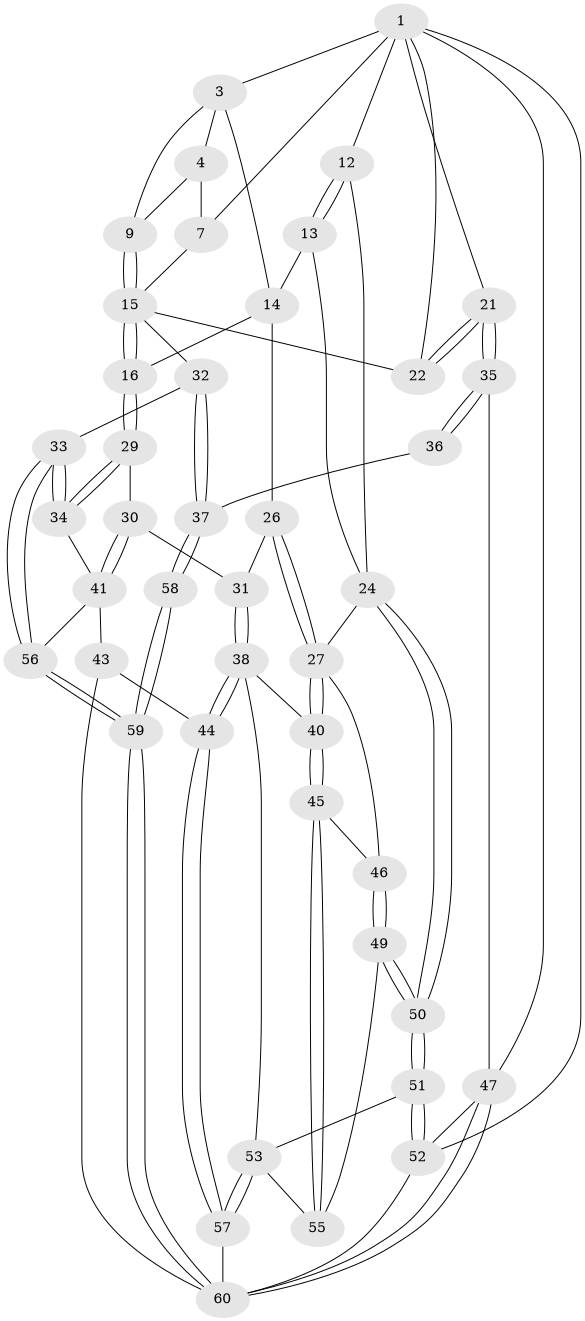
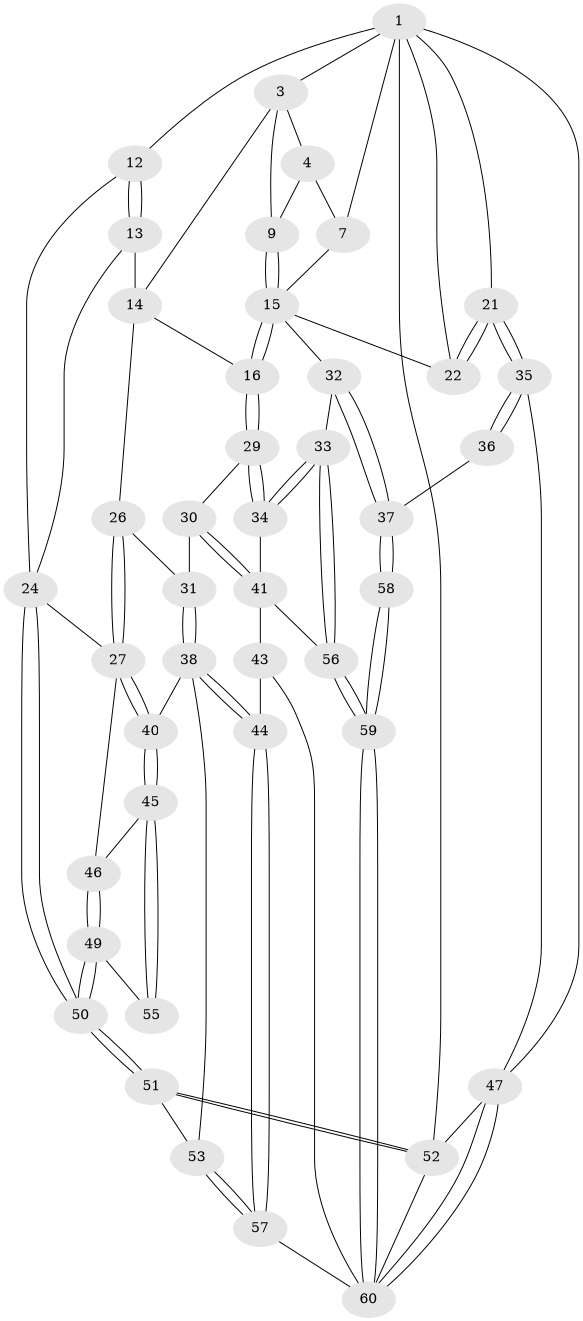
(286, 1193) -> none
